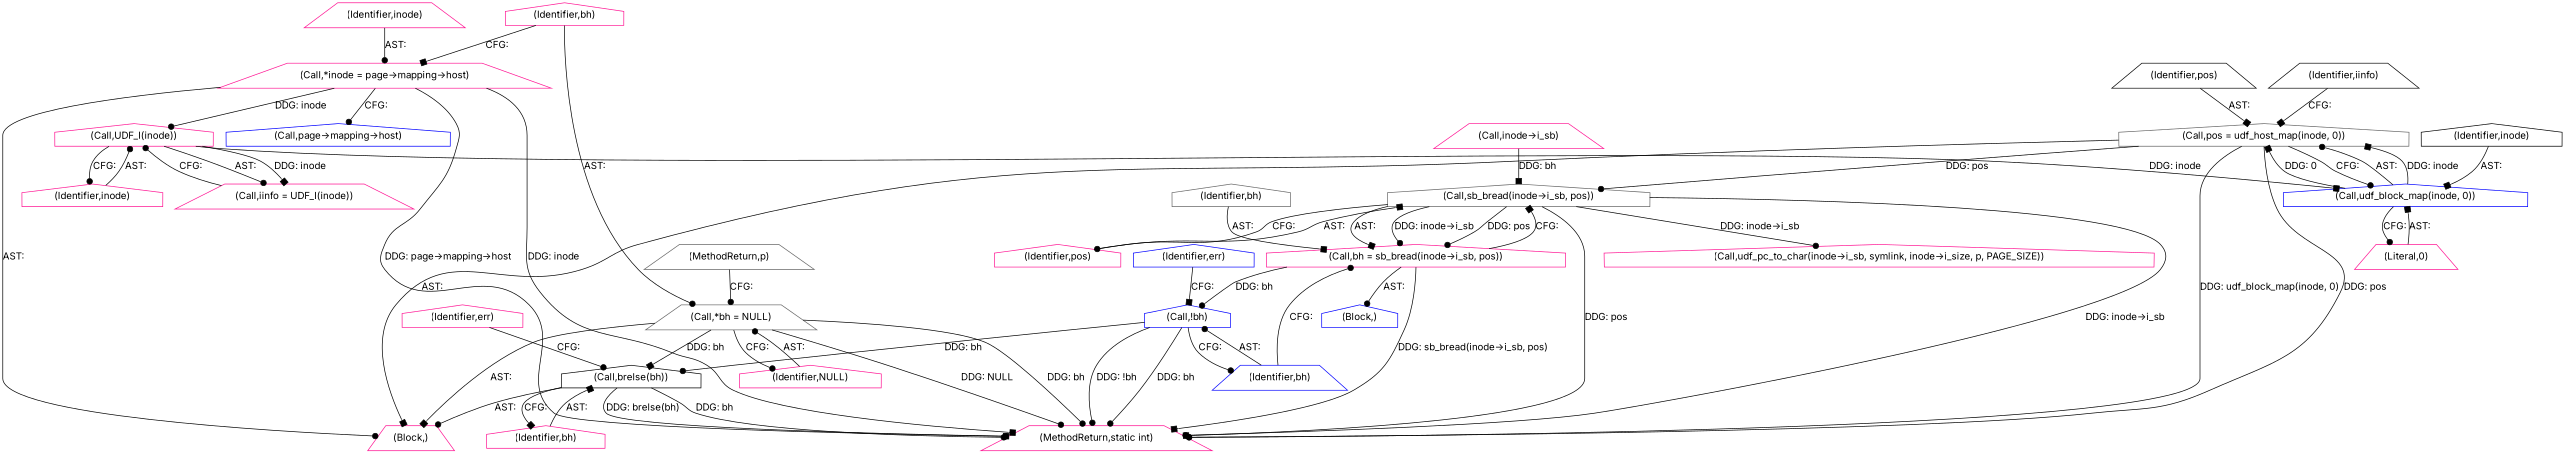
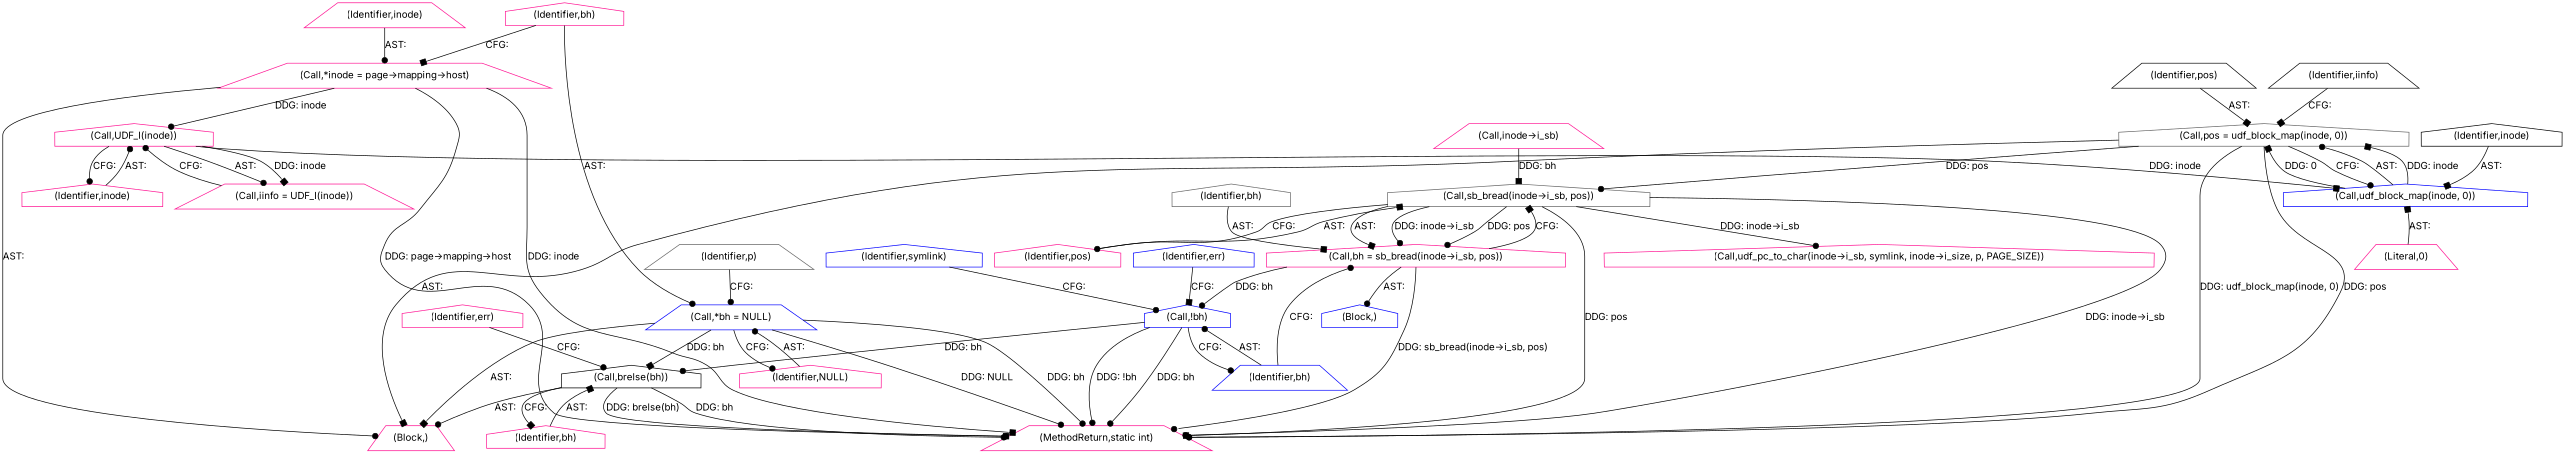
(338, 136) -> none
(2264, 136) -> (2264, 136)
(2383, 222) -> none
(729, 257) -> (729, 257)
none -> (904, 257)
(731, 317) -> (731, 317)
(1338, 397) -> (1338, 397)
